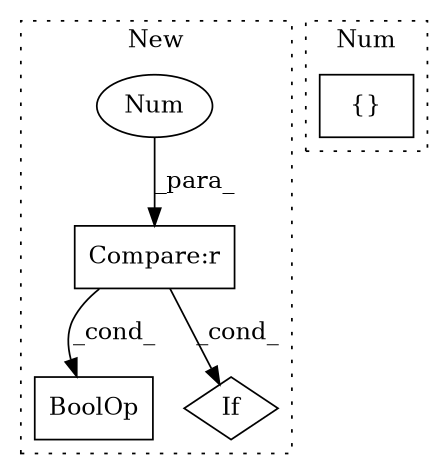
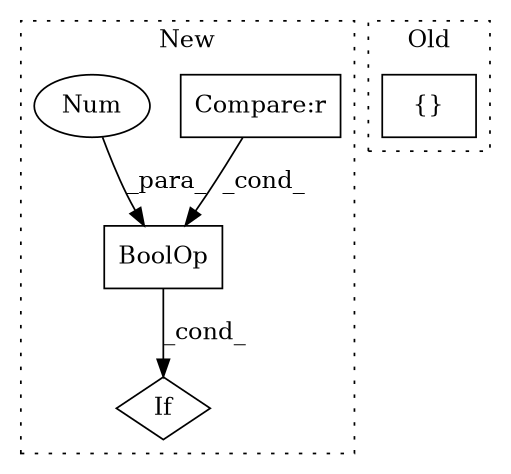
(367, 41) -> (429, 41)
(155, 173) -> (117, 174)
(191, 329) -> (163, 324)
